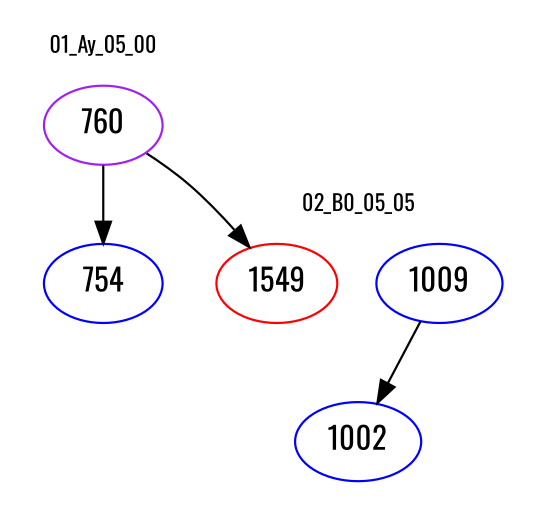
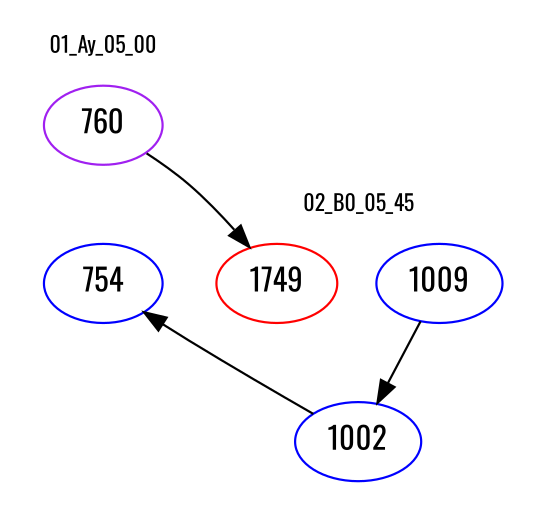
(103, 194) -> (238, 370)
(359, 205) -> (359, 205)
(277, 283) -> (277, 283)
